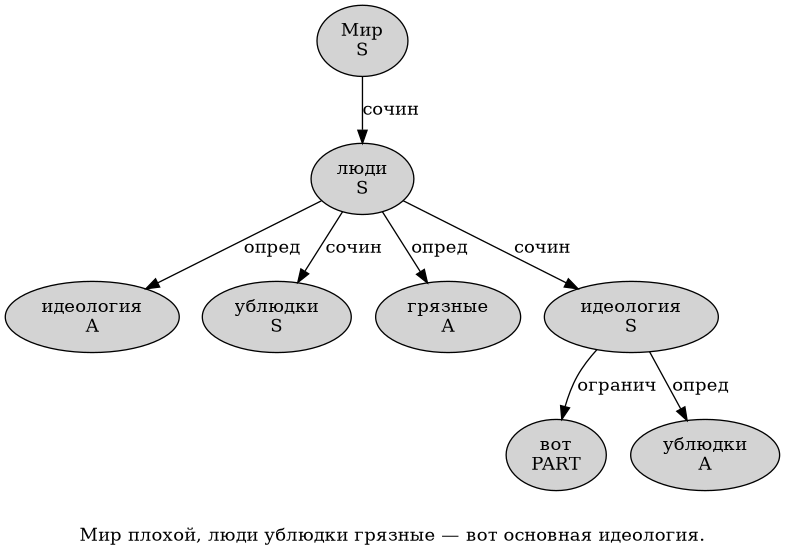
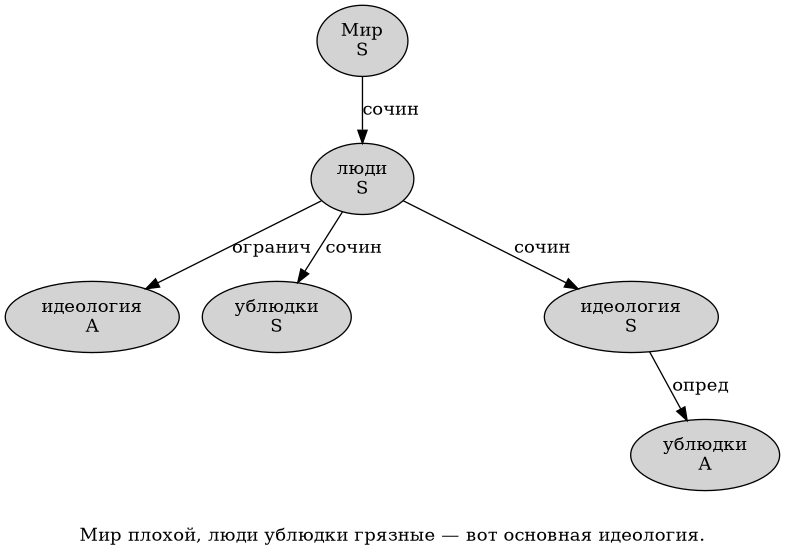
(272, 248) -> (272, 248)
(448, 317) -> none
(556, 455) -> none
